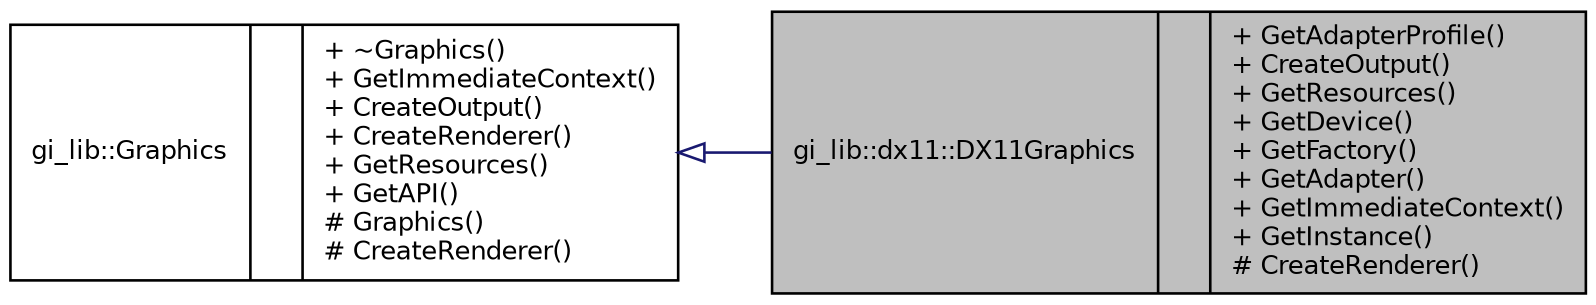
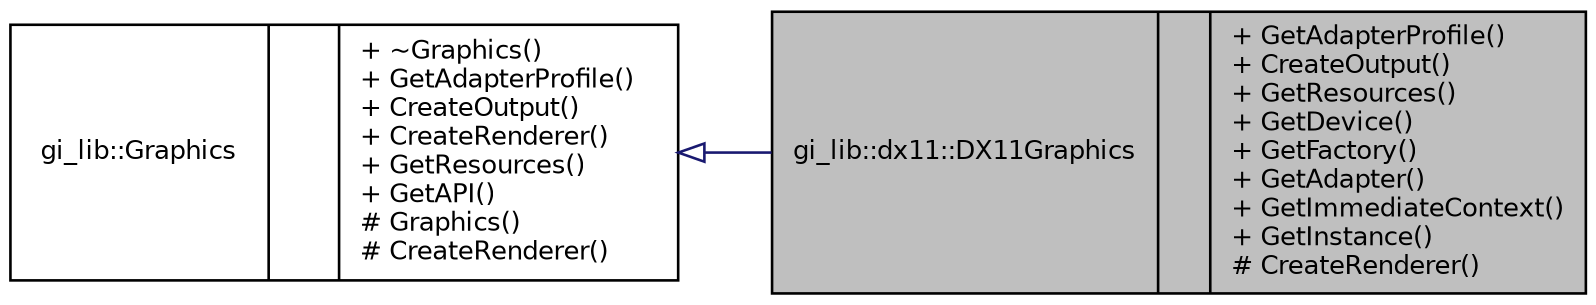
(490, 80) -> (498, 80)
